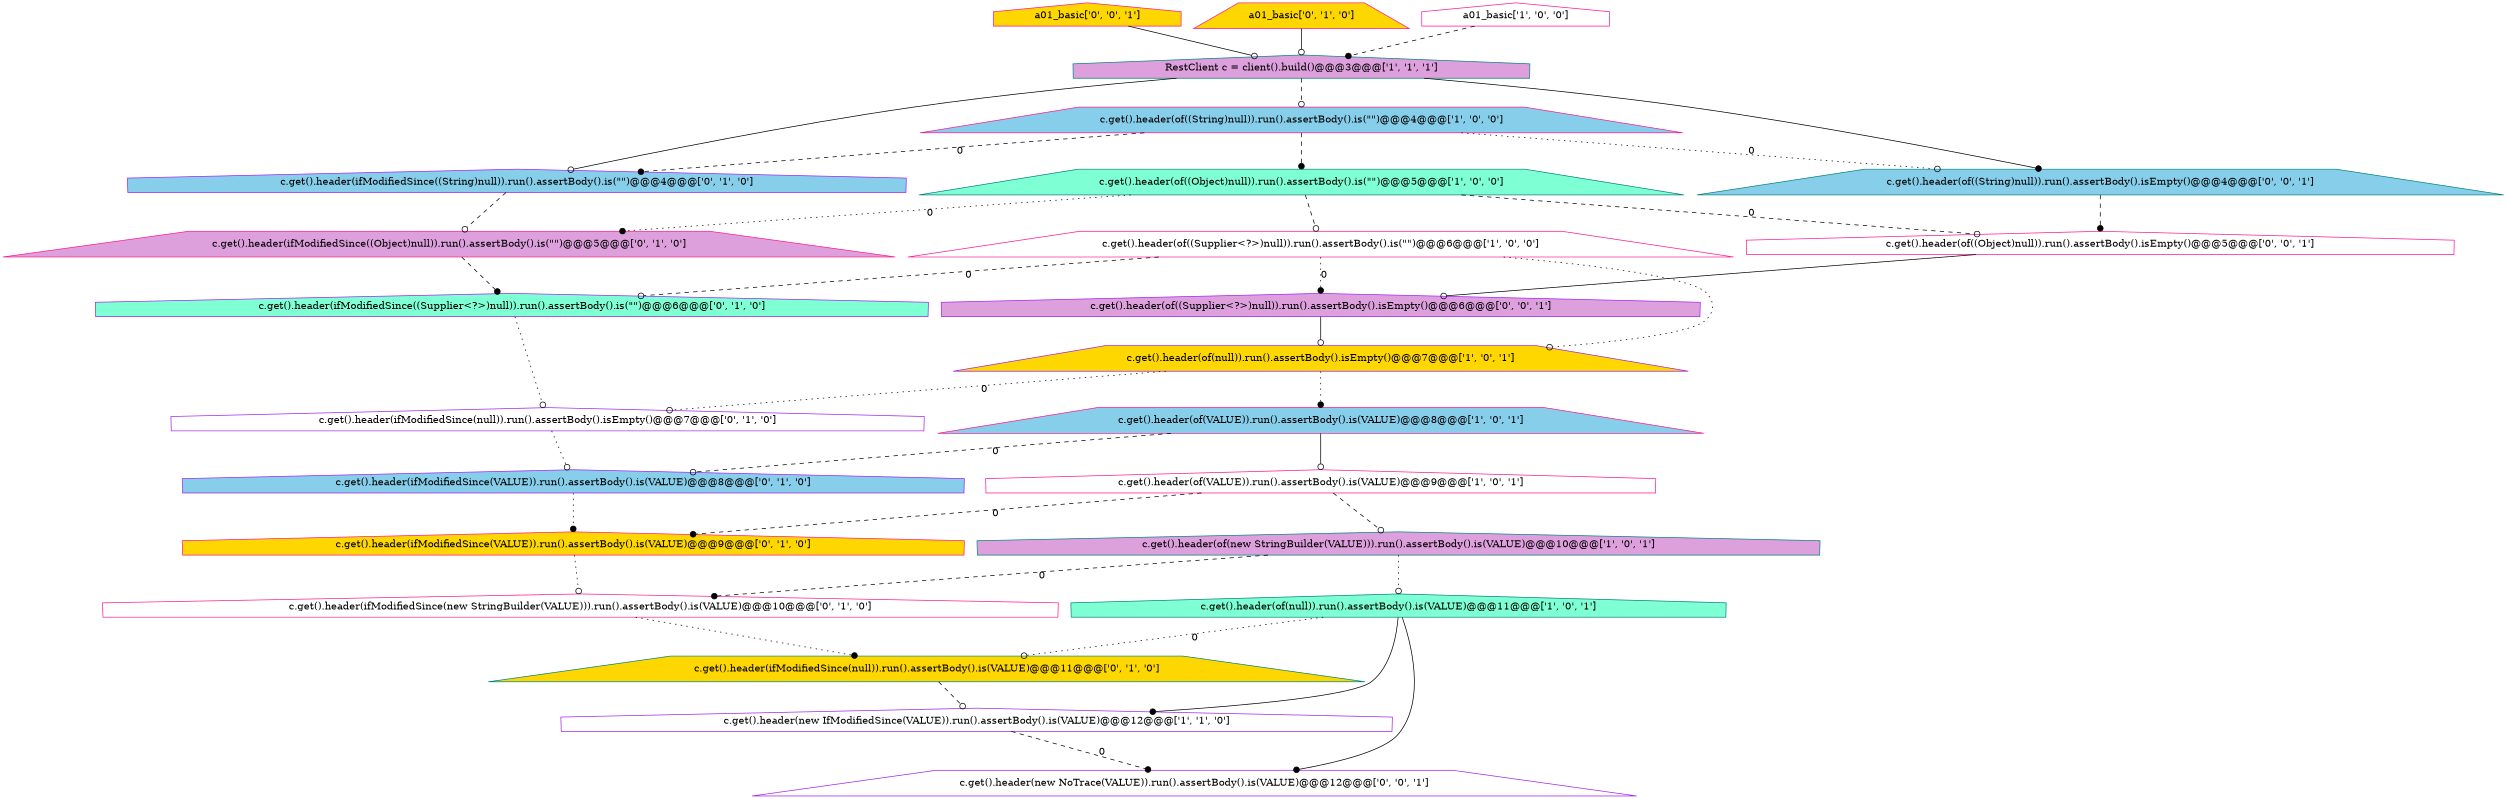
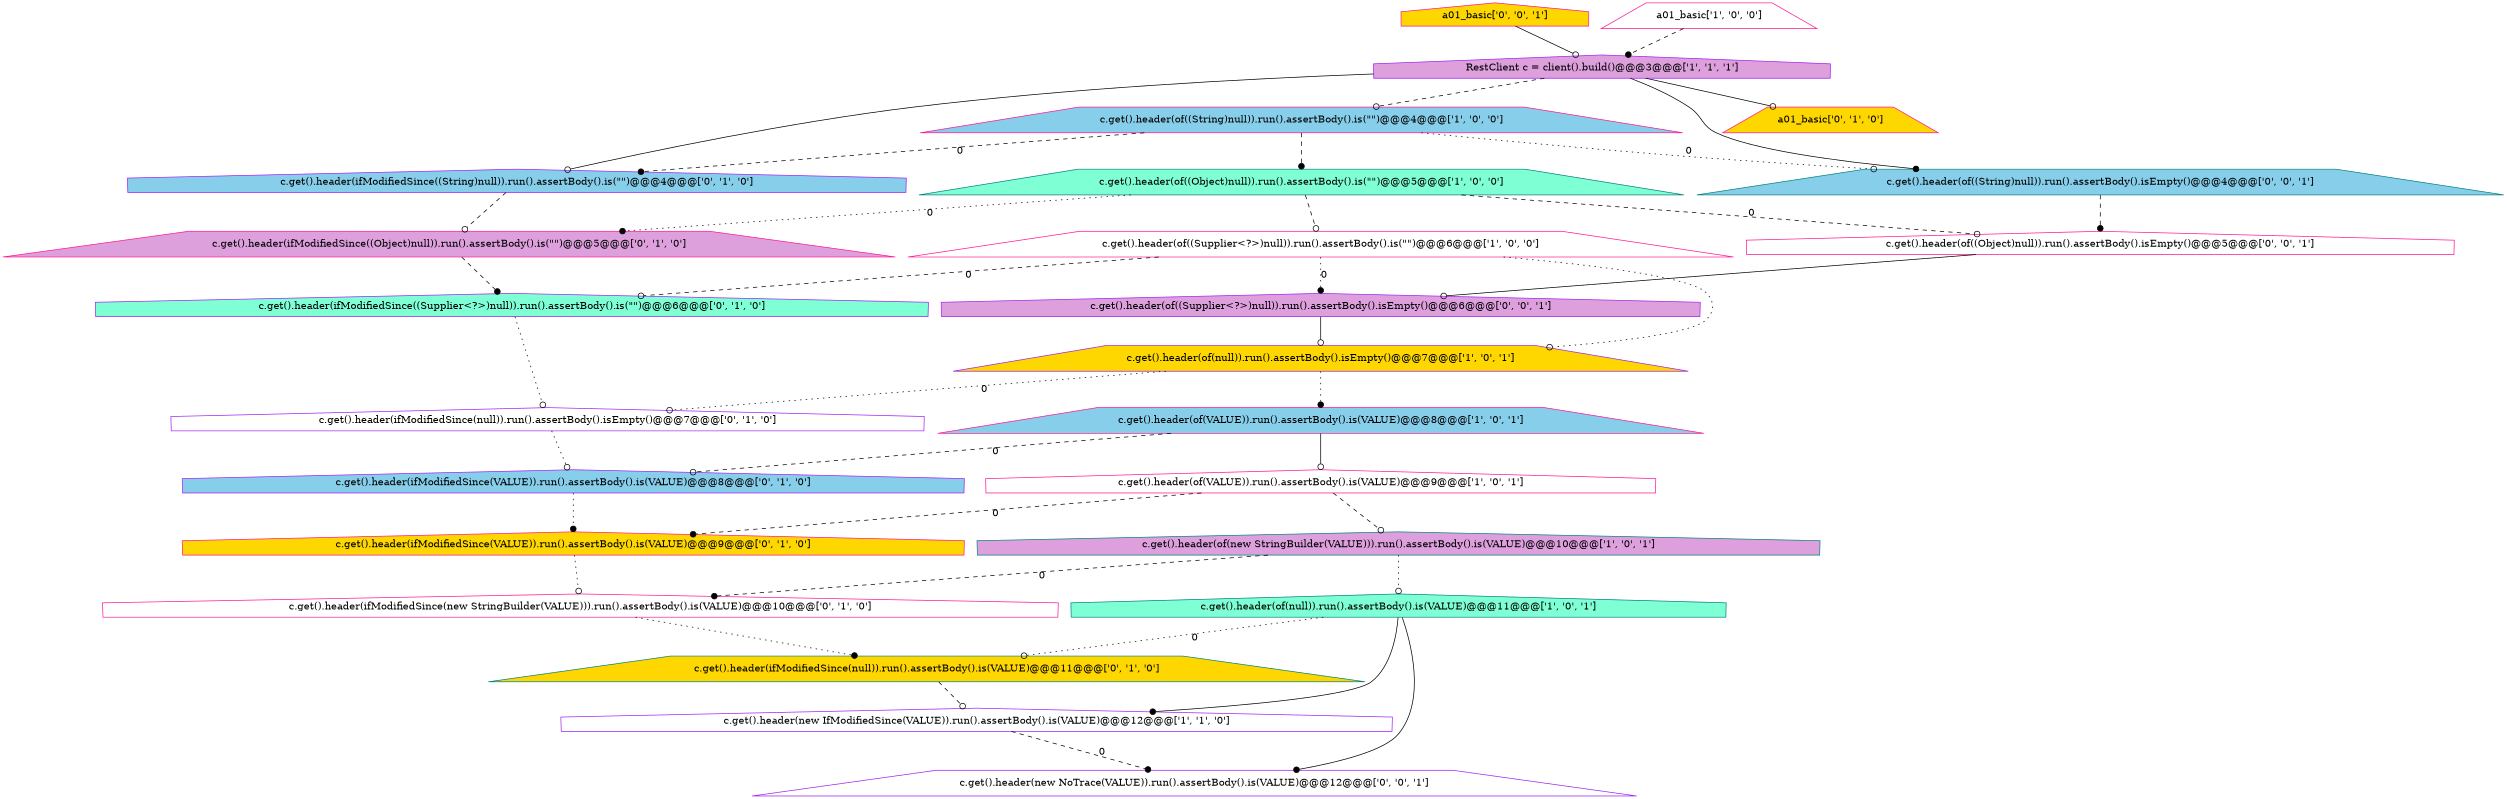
(1516, 16) -> (1709, 16)
(1301, 39) -> (1708, 92)
(1301, 68) -> (1602, 68)
